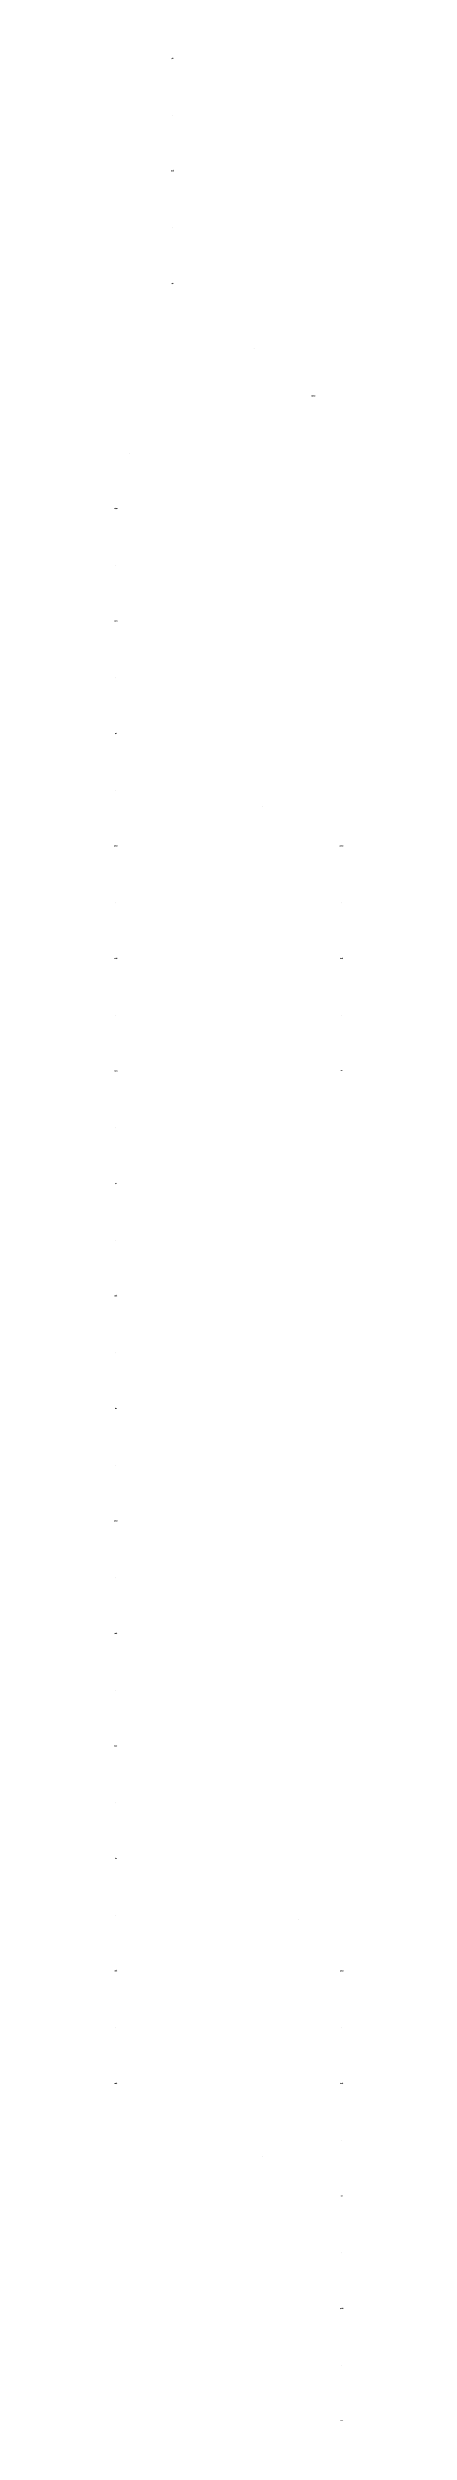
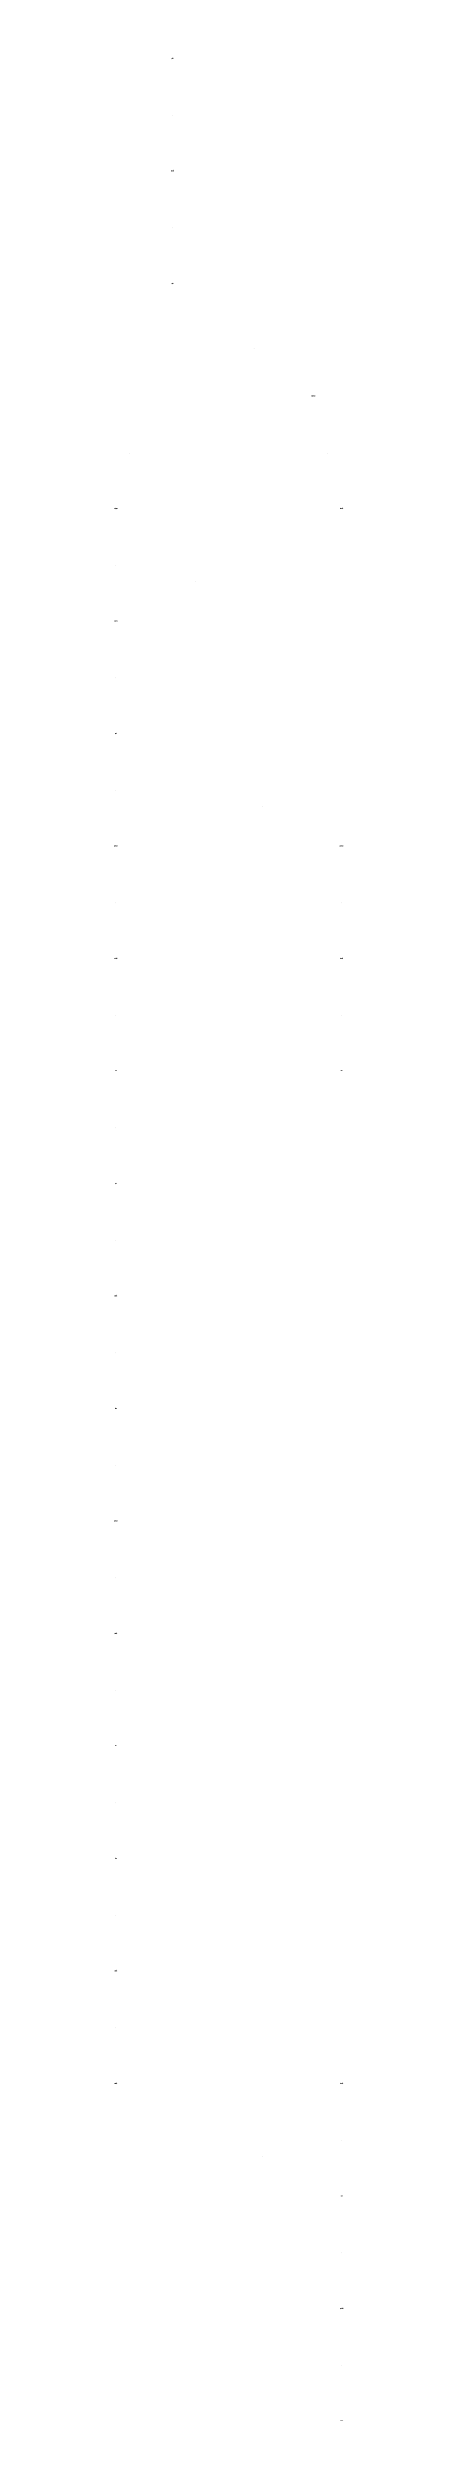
none -> (342, 509)
(116, 1071) -> (116, 1071)
(116, 1746) -> (116, 1746)
(342, 1971) -> none
